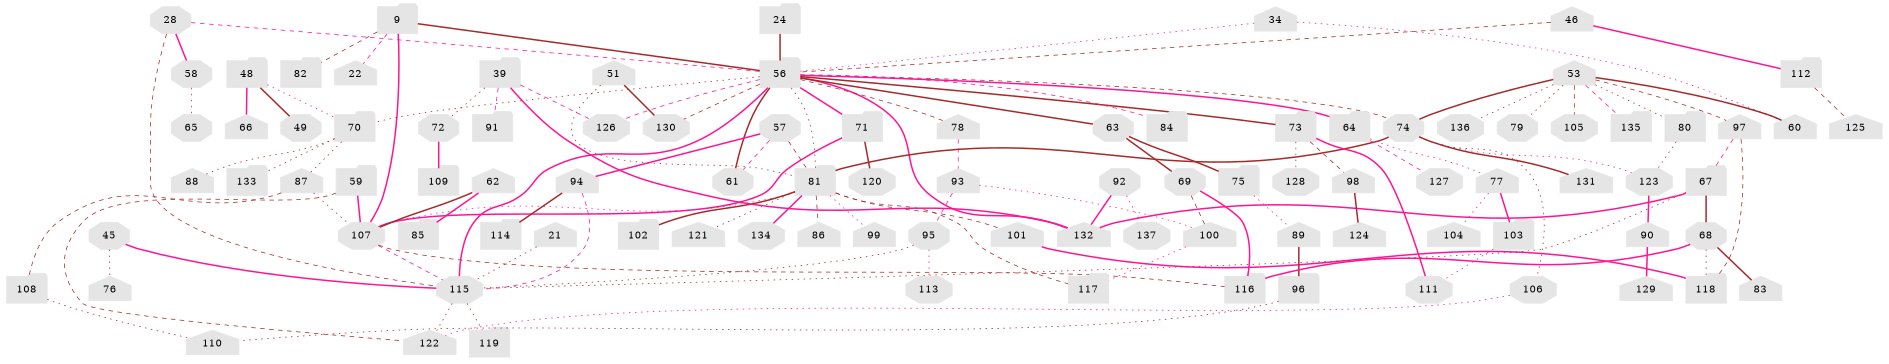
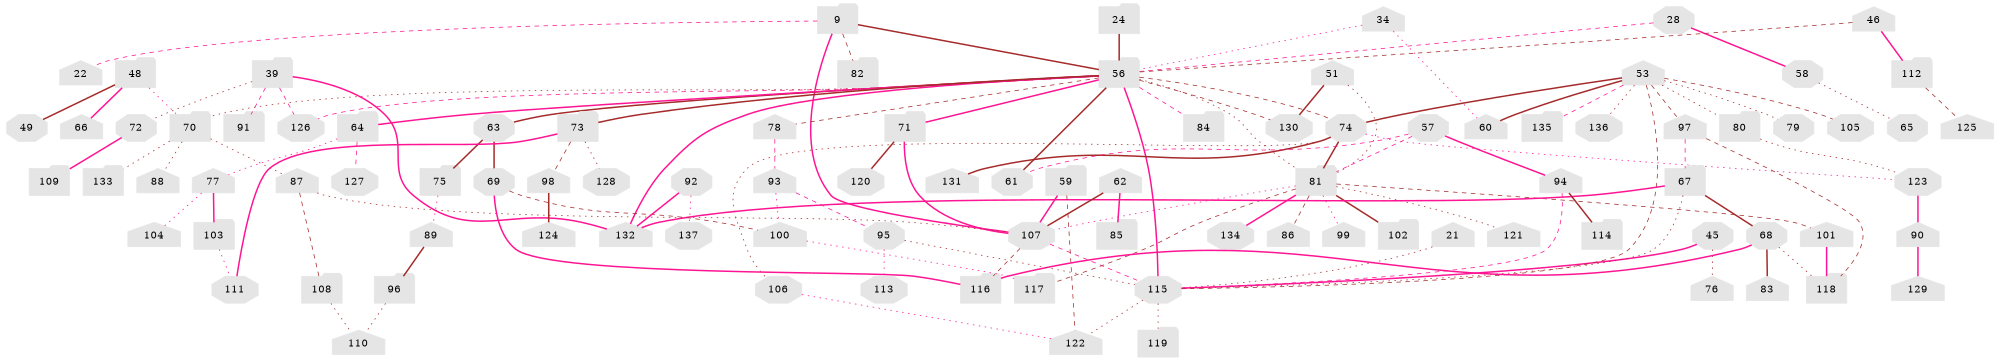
(798, 155) -> (1374, 154)
(210, 234) -> (1615, 255)
